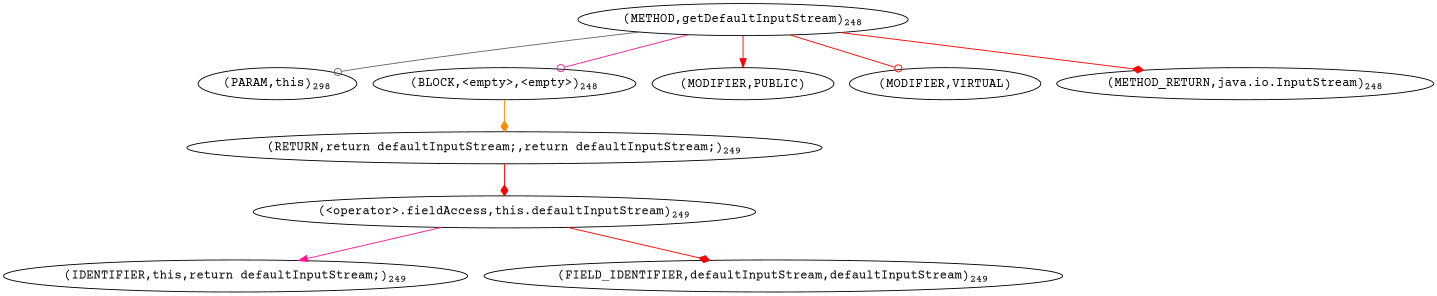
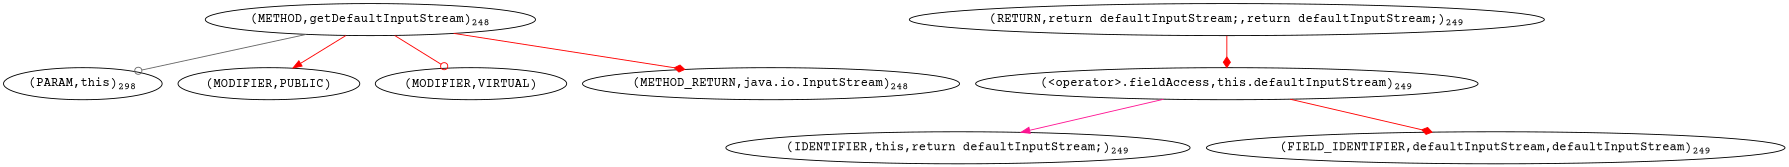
(504, 84) -> none
